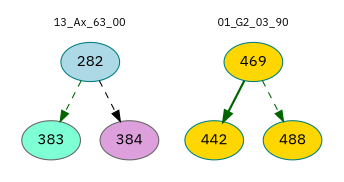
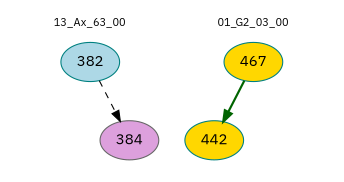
(253, 23) -> (253, 23)
(90, 62) -> (90, 62)
(253, 62) -> (253, 62)
(51, 140) -> none
(293, 140) -> none
